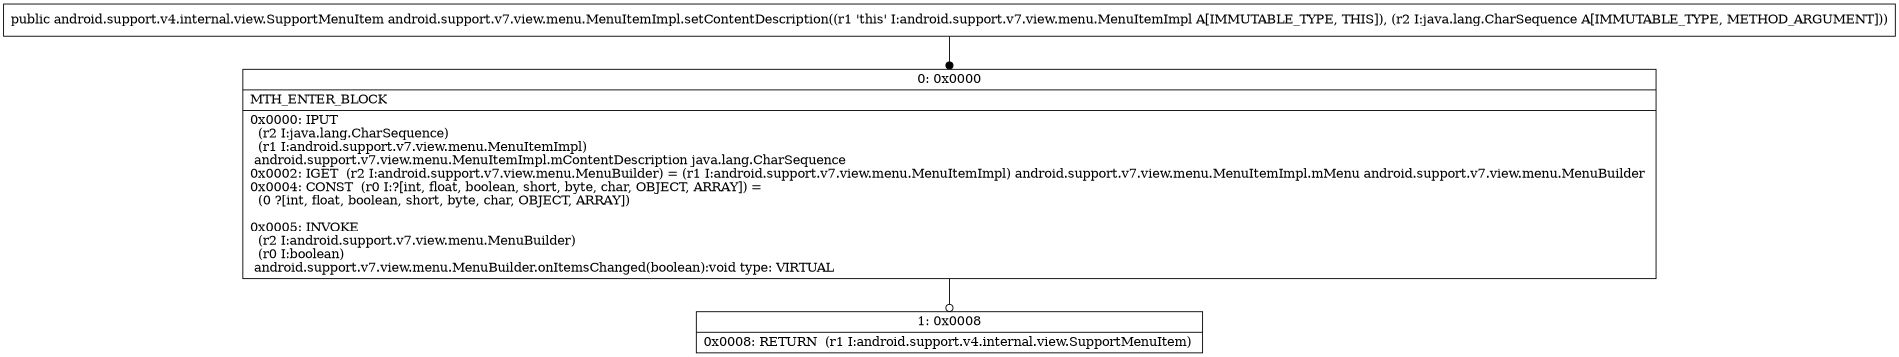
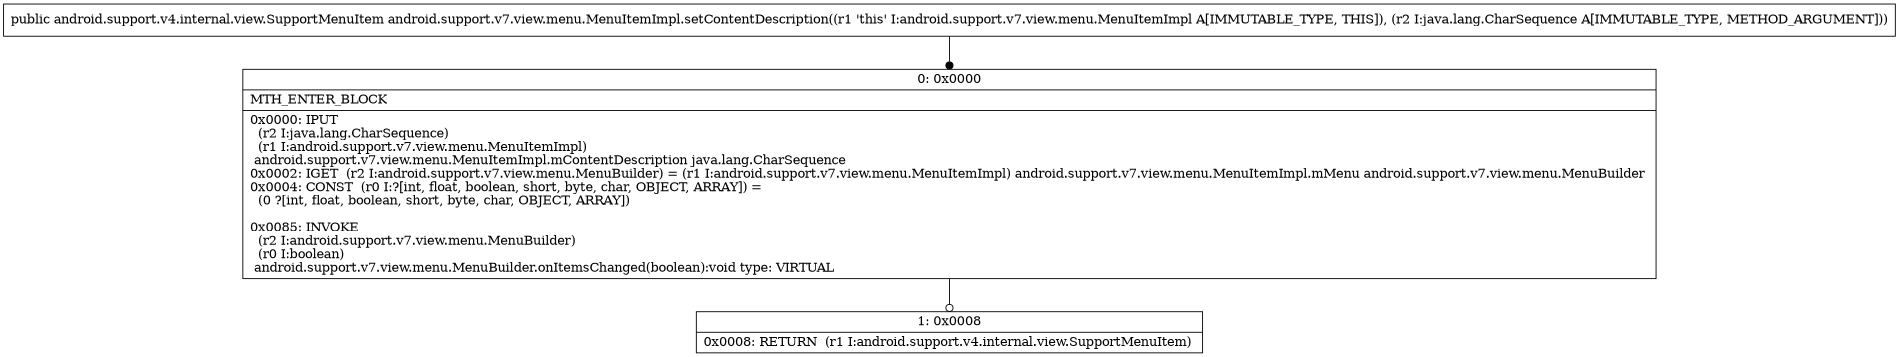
(309, 228) -> (309, 228)
